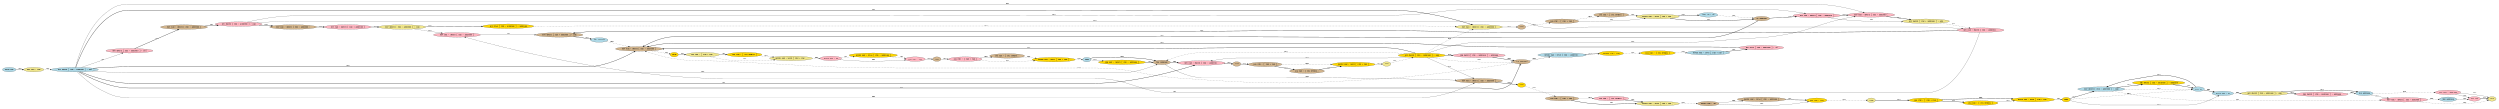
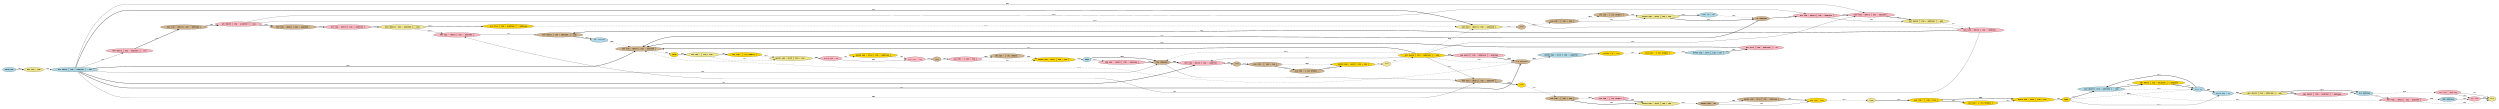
(1122, 62) -> (1122, 62)
